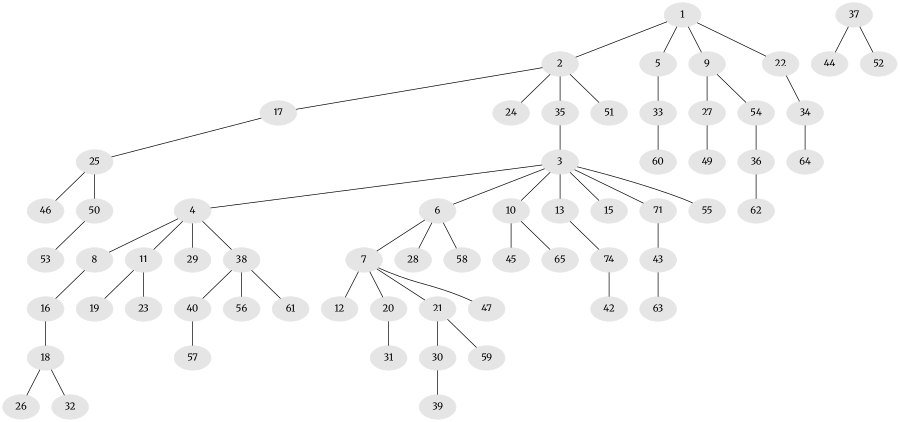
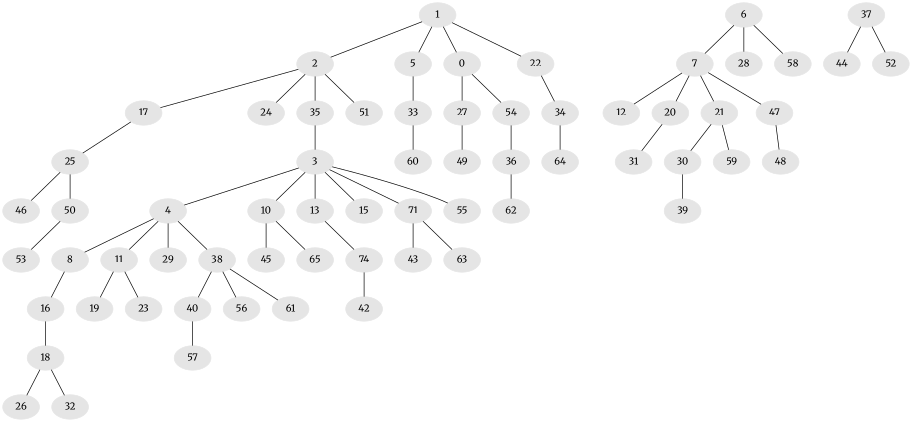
(707, 64) -> (462, 64)
none -> (781, 162)
(499, 186) -> none
(658, 285) -> (438, 235)
